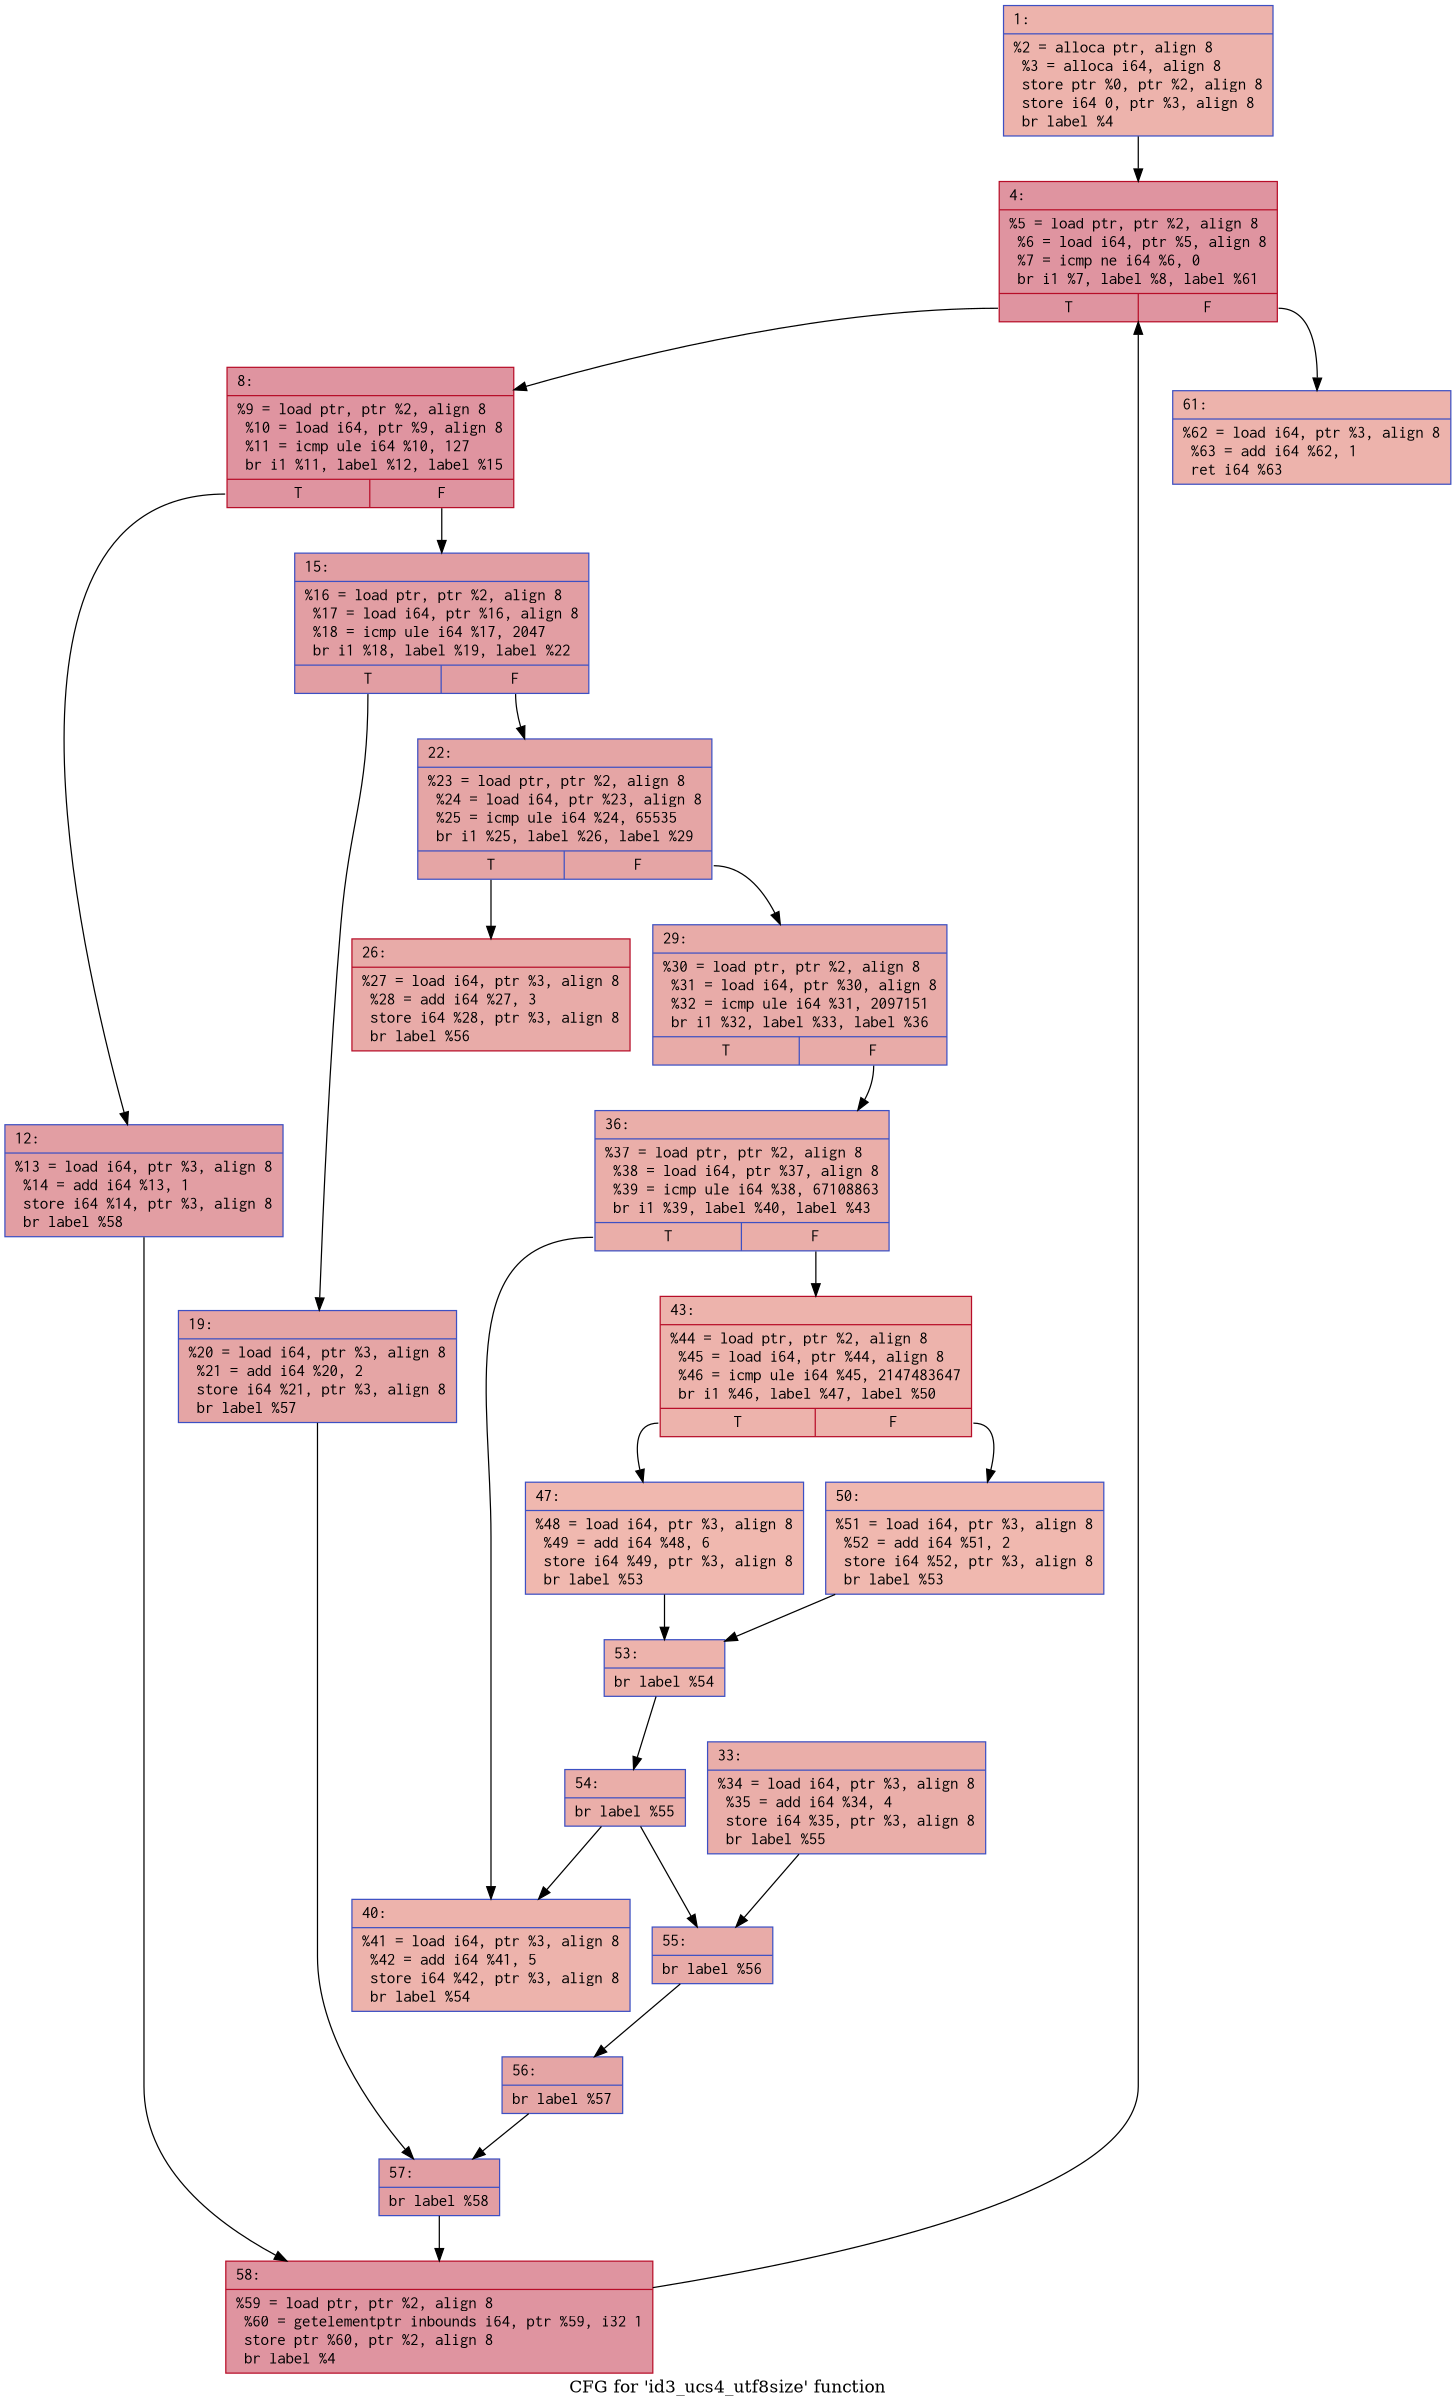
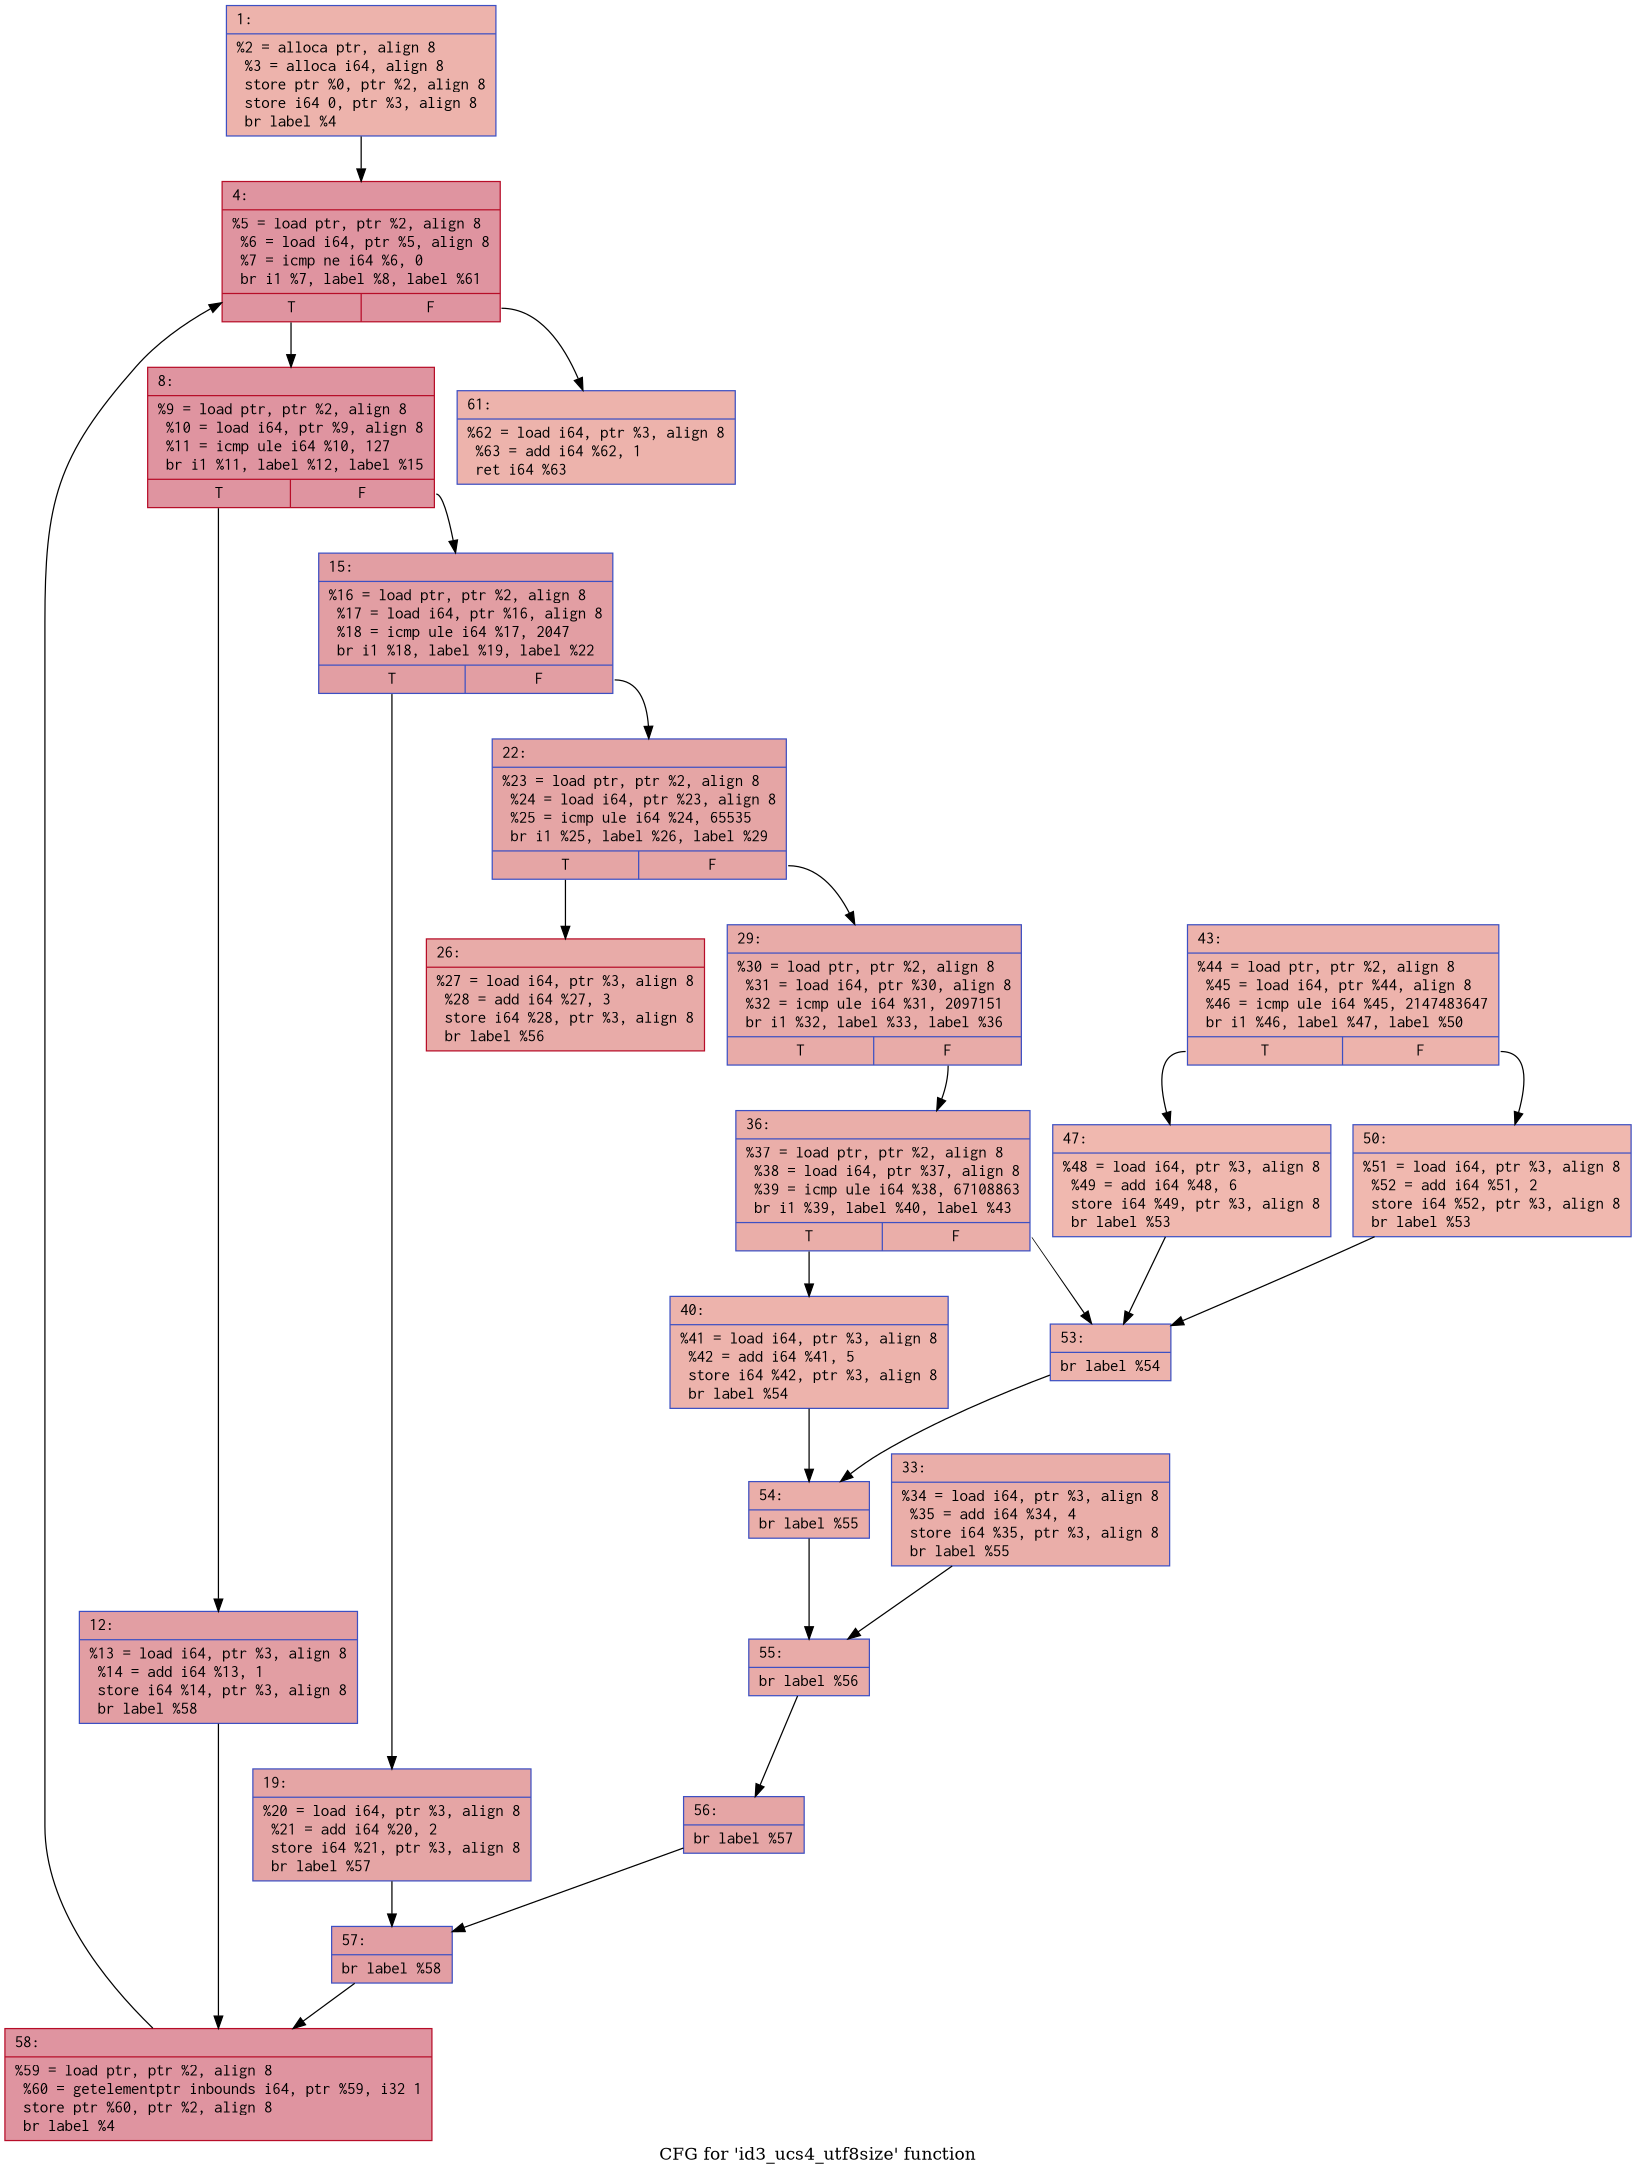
(816, 1267) -> (1058, 1275)
(816, 1367) -> (1343, 995)
(574, 1858) -> (809, 1439)
